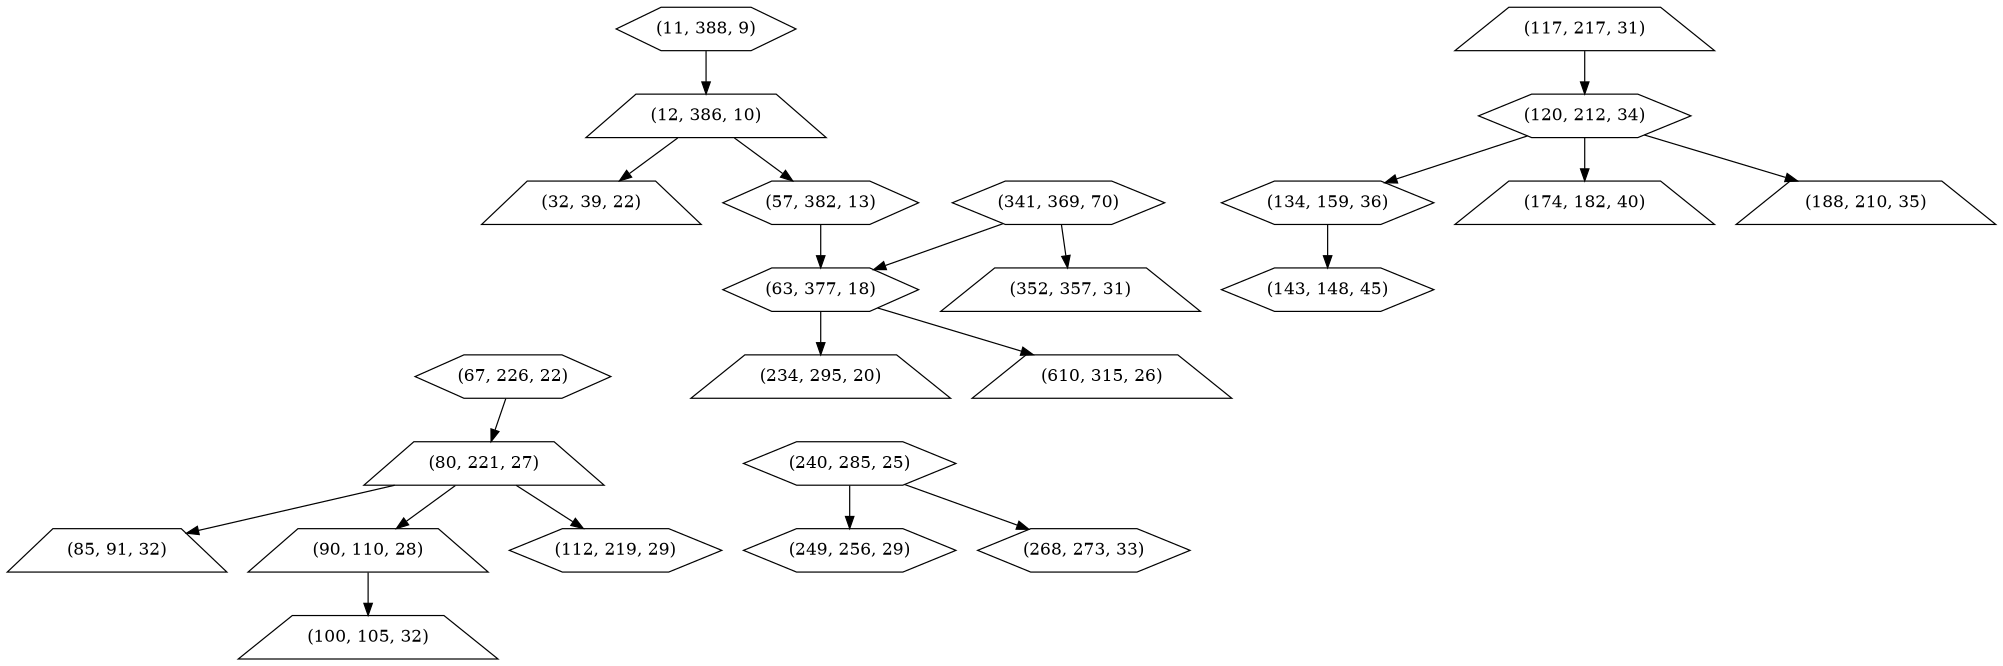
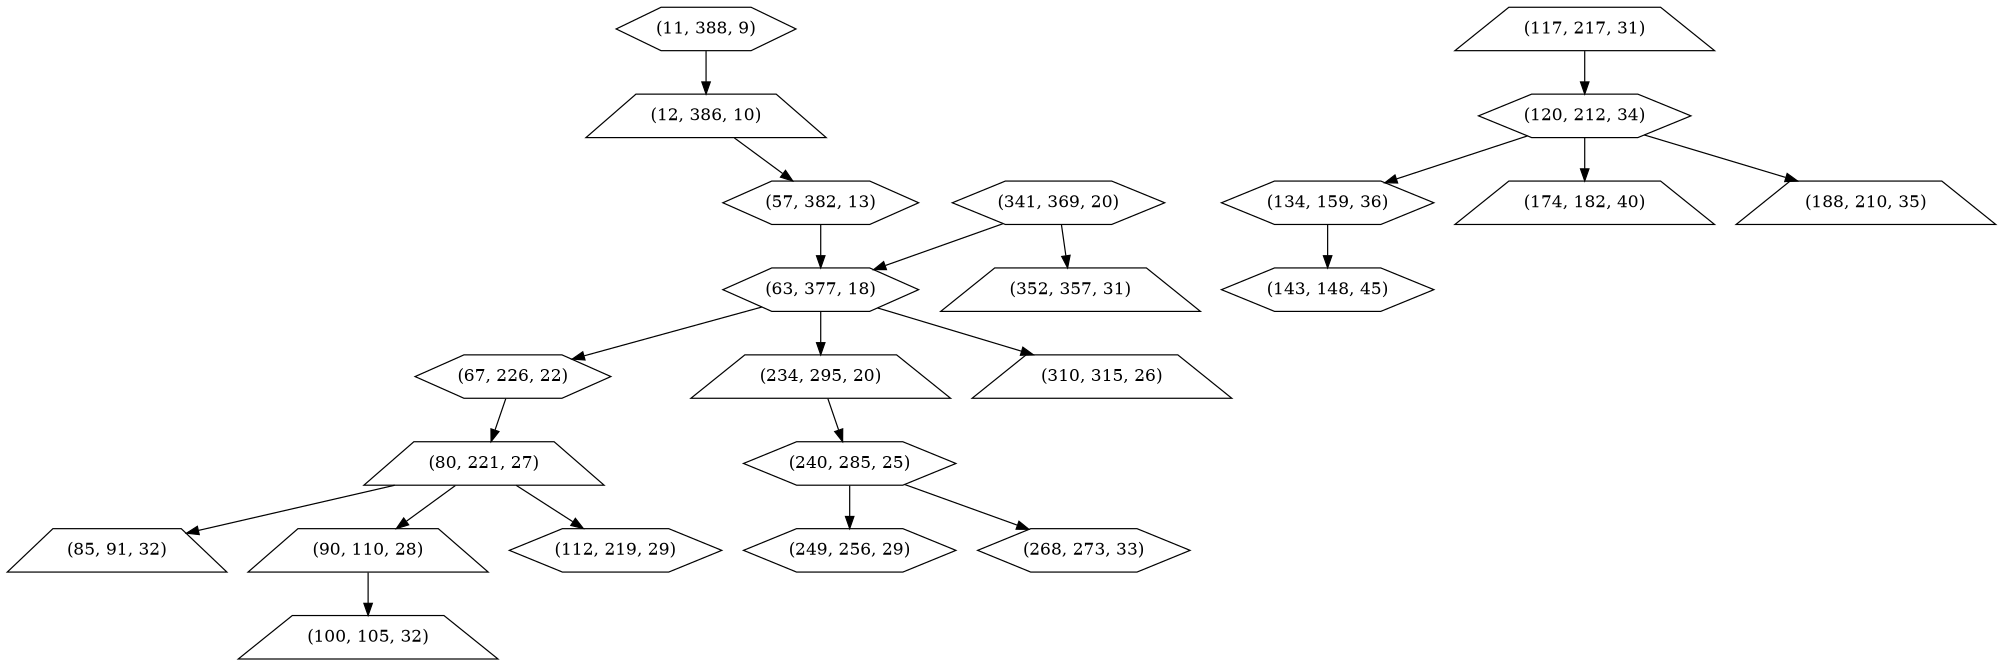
(591, 203) -> none
(1058, 203) -> (1058, 203)
none -> (673, 331)
(1102, 377) -> (1102, 377)
none -> (833, 414)
